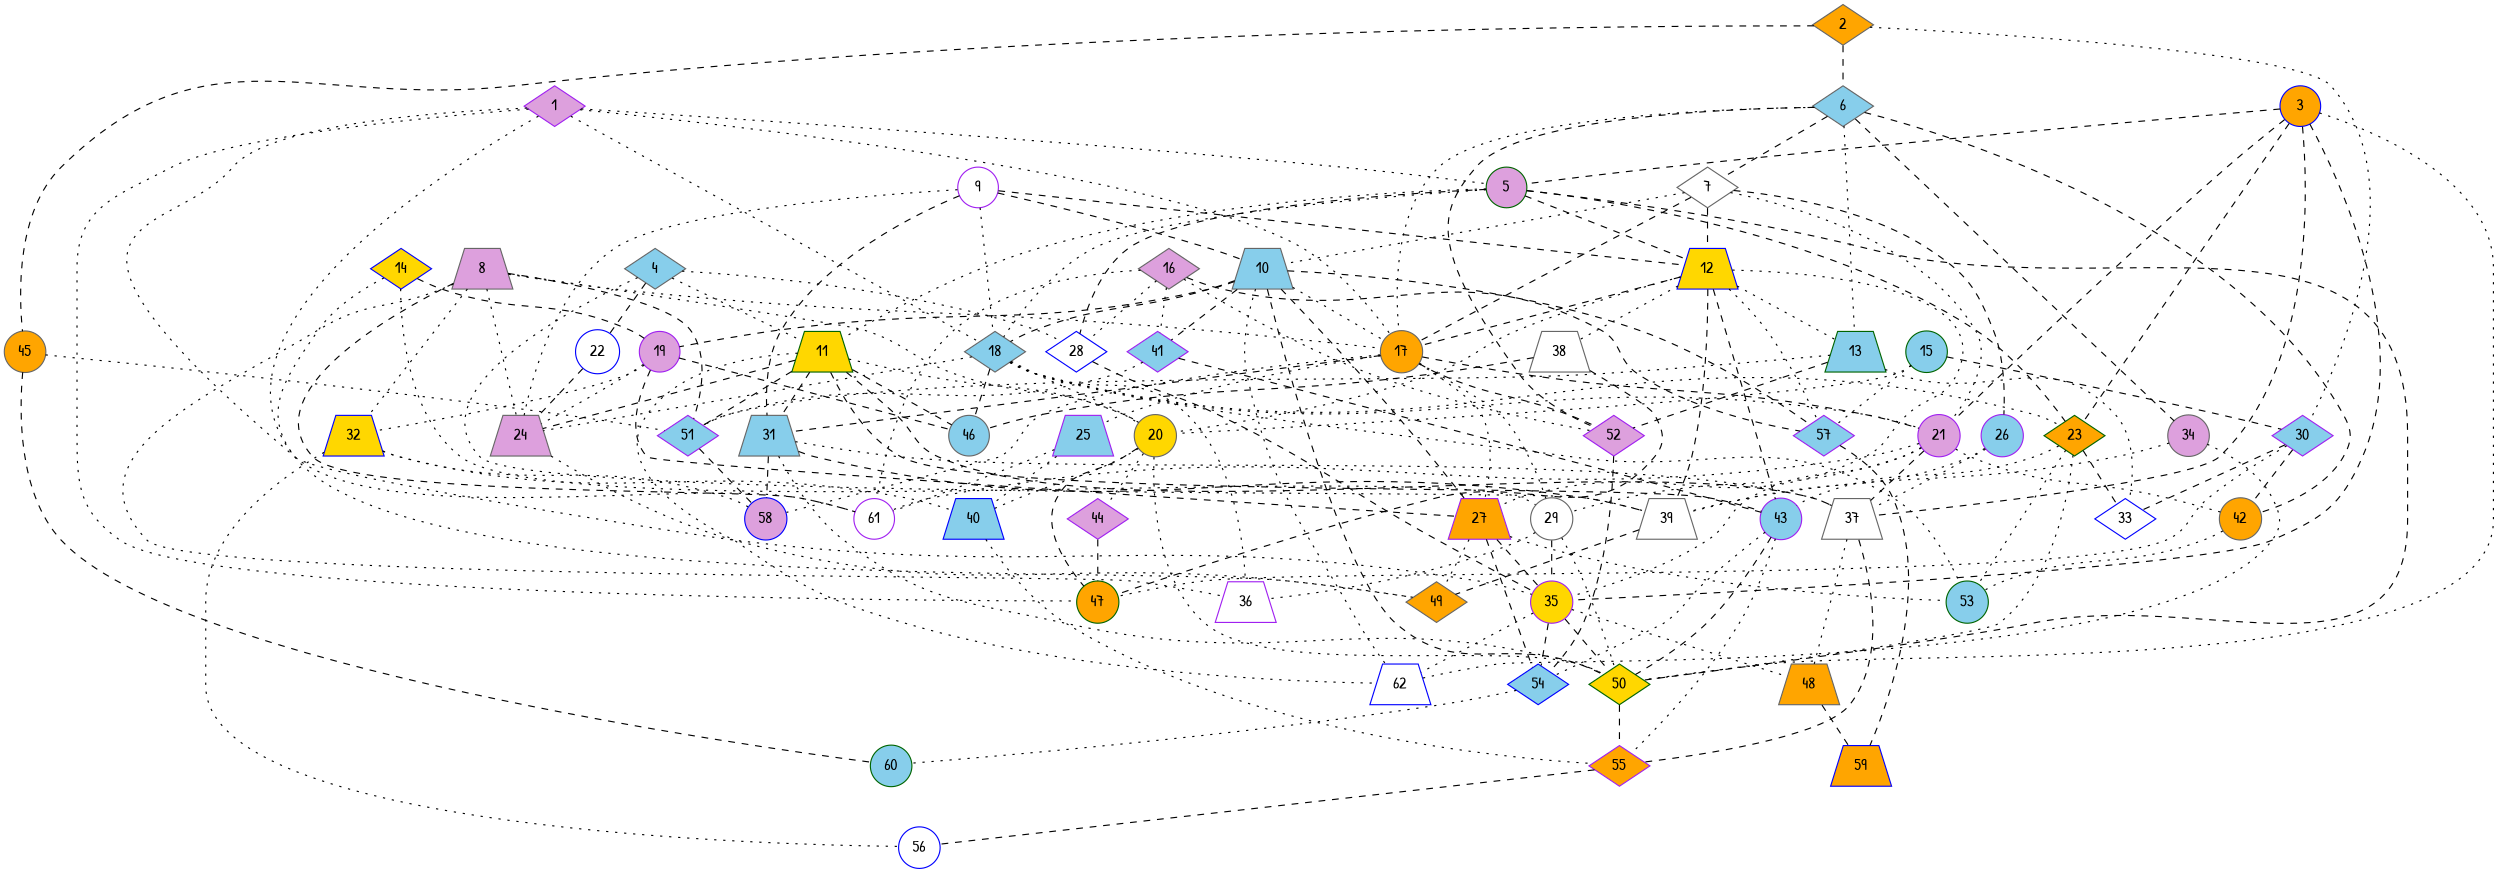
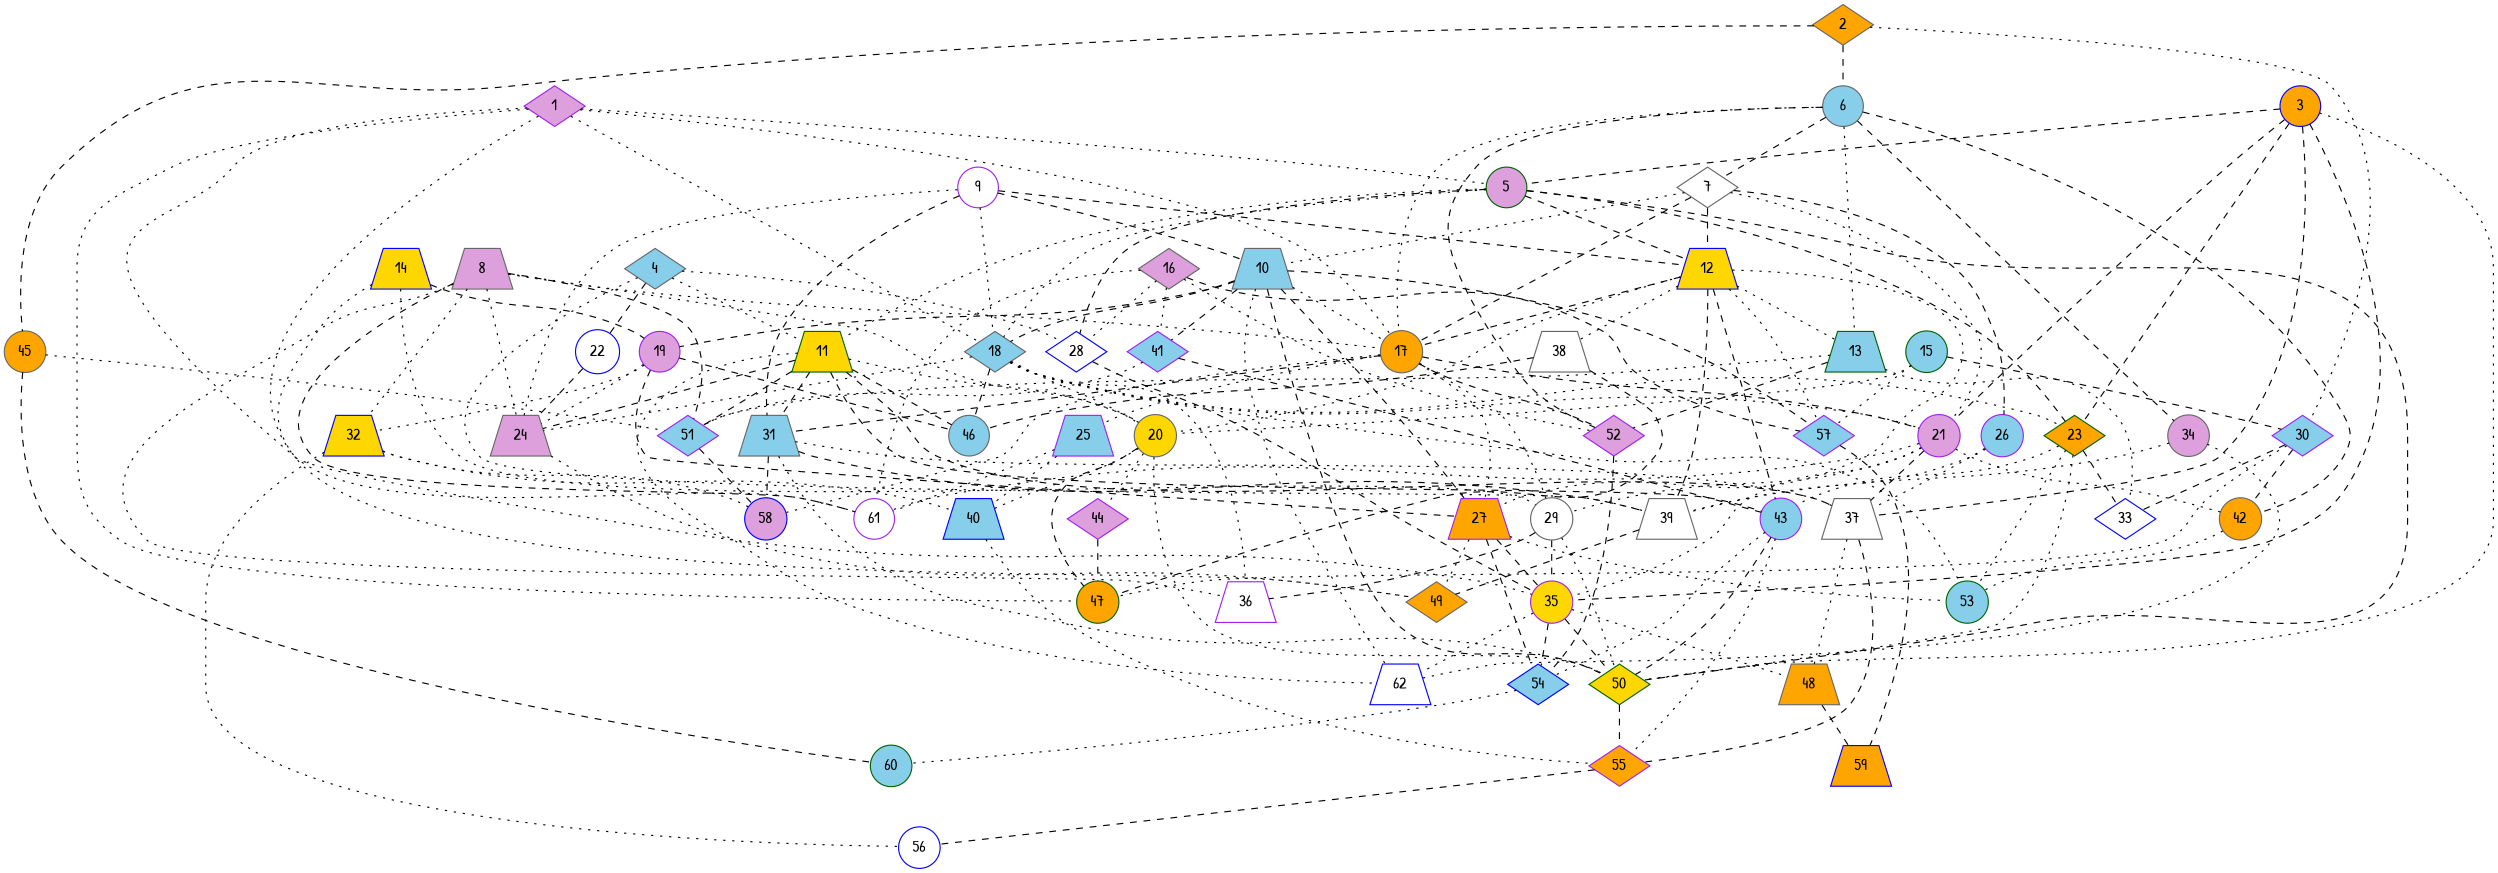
(1843, 106) -> (1843, 106)
(401, 269) -> (401, 269)
(1438, 568) -> (1438, 568)
